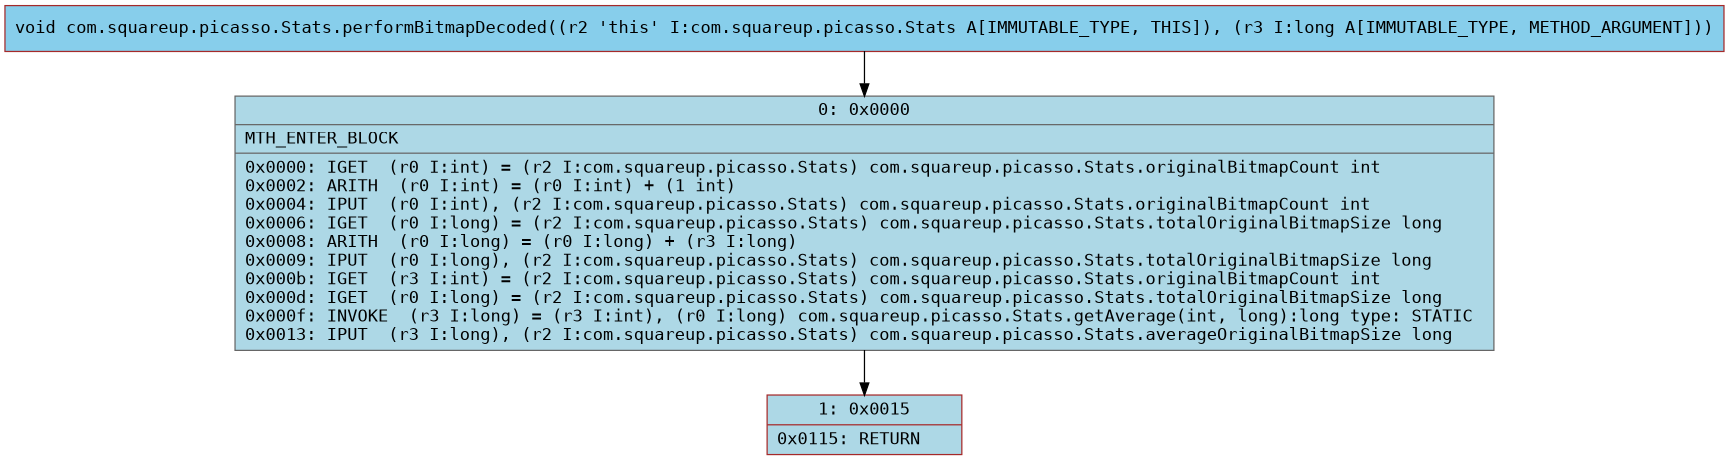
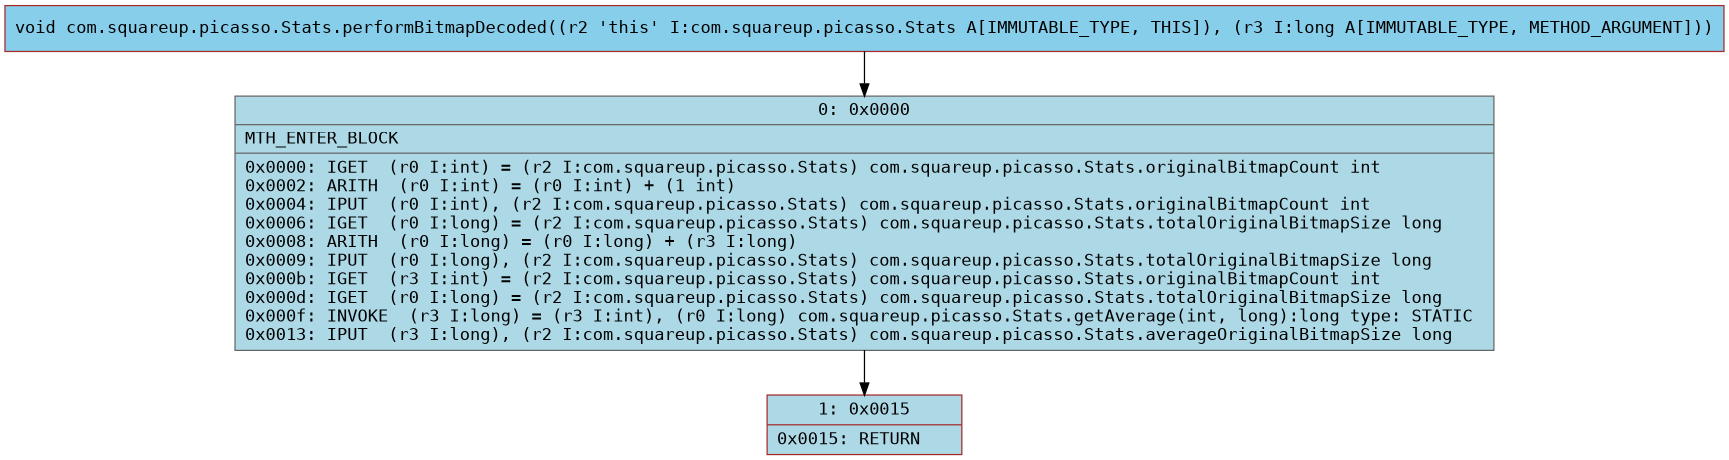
(864, 439) -> (864, 439)
